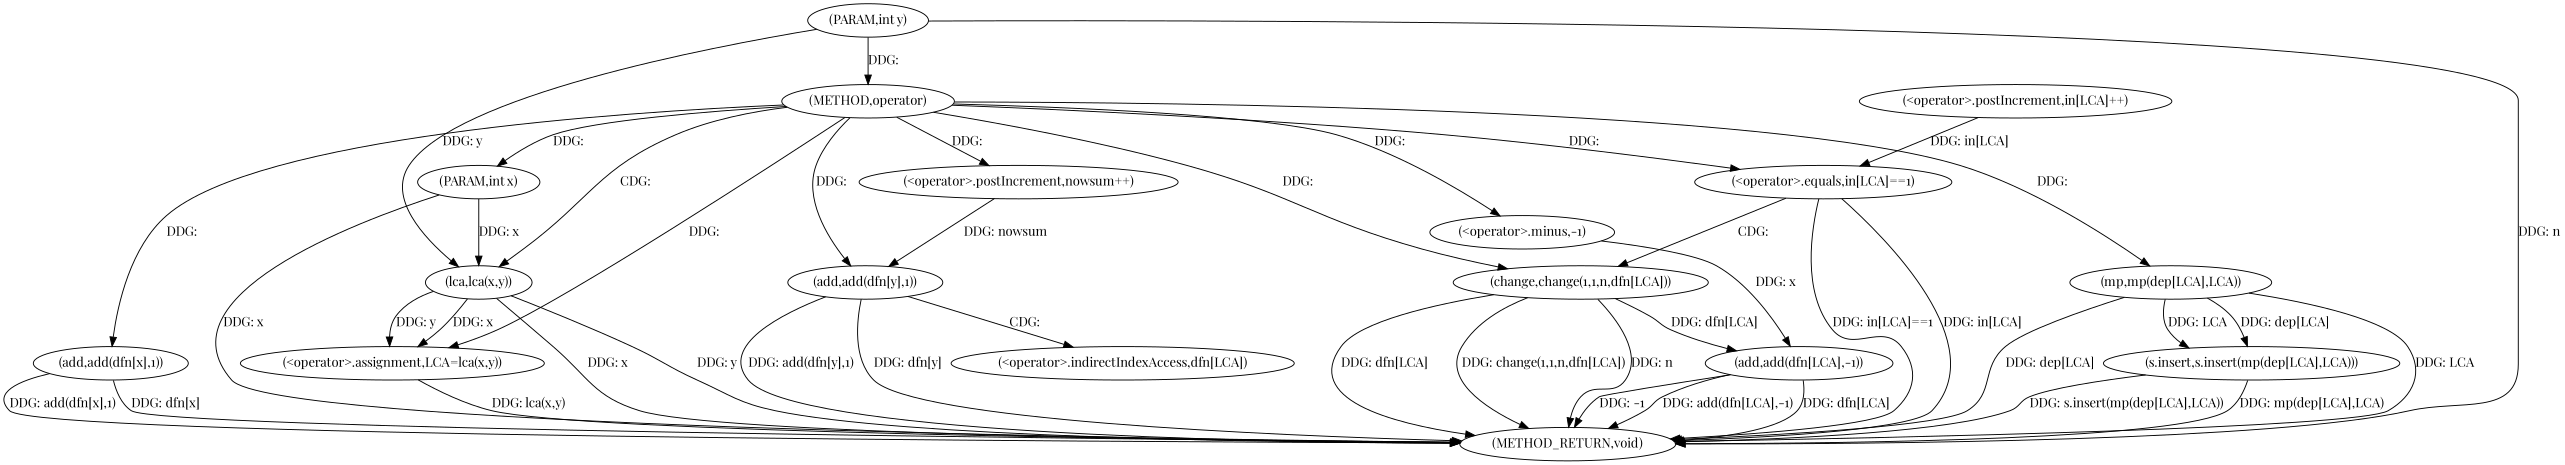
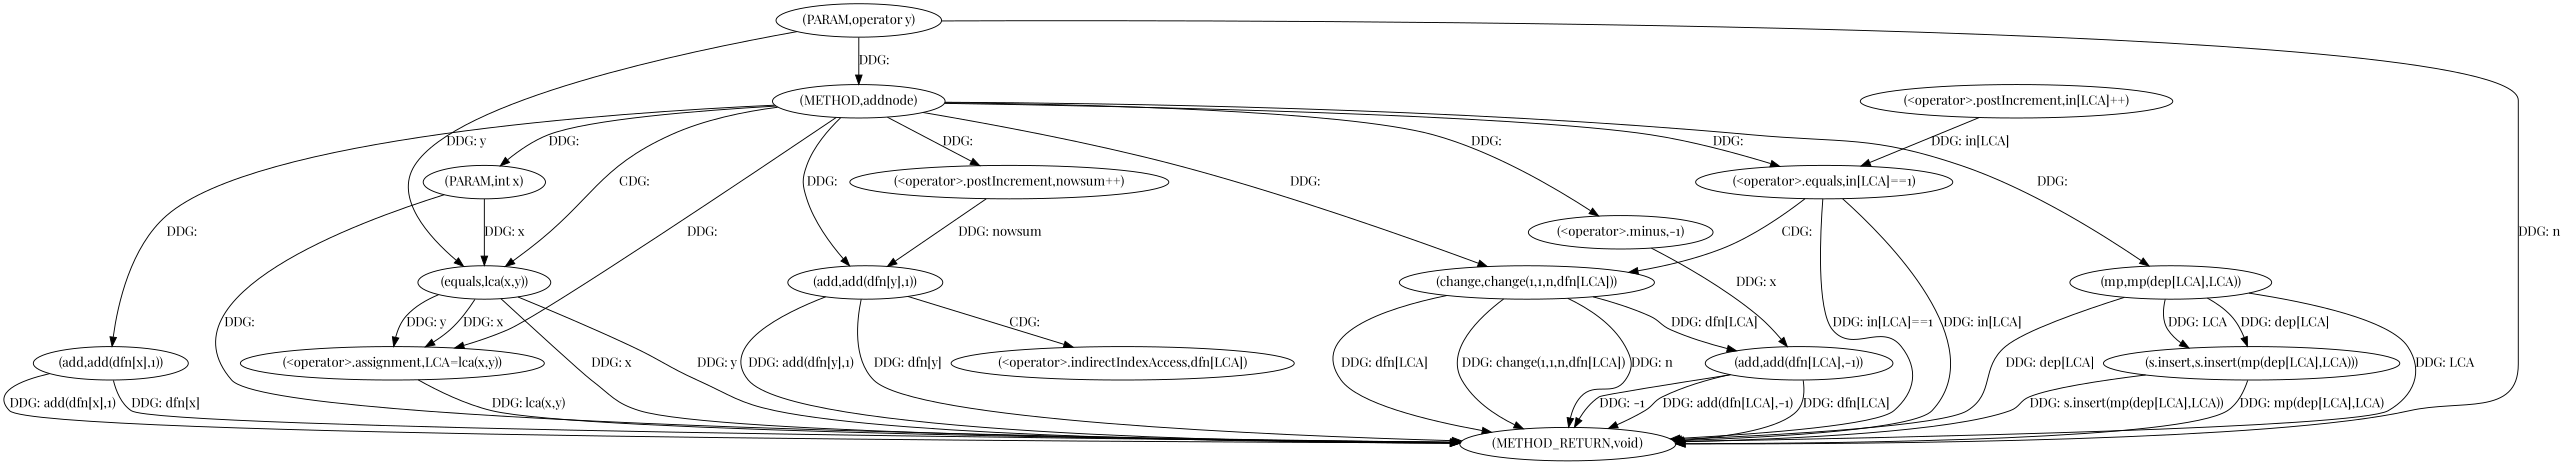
(868, 20) -> (859, 20)
(868, 101) -> (859, 101)
(479, 282) -> (484, 282)
(244, 323) -> (241, 323)
